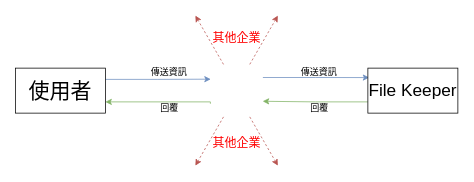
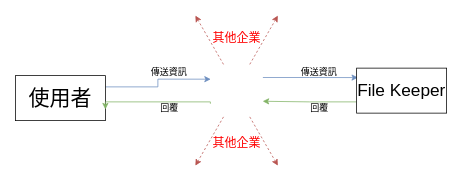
(60, 90) -> (60, 98)
(413, 90) -> (402, 90)
